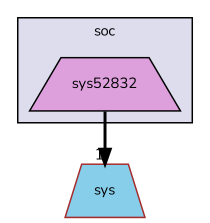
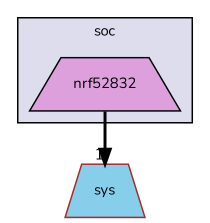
(105, 84) -> (105, 84)
